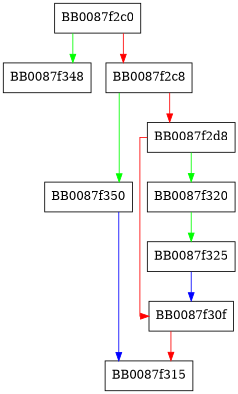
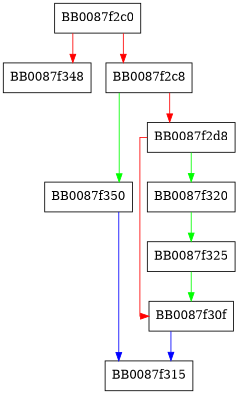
(73, 44) -> (73, 44)
(191, 282) -> (191, 282)
(171, 342) -> (171, 342)
